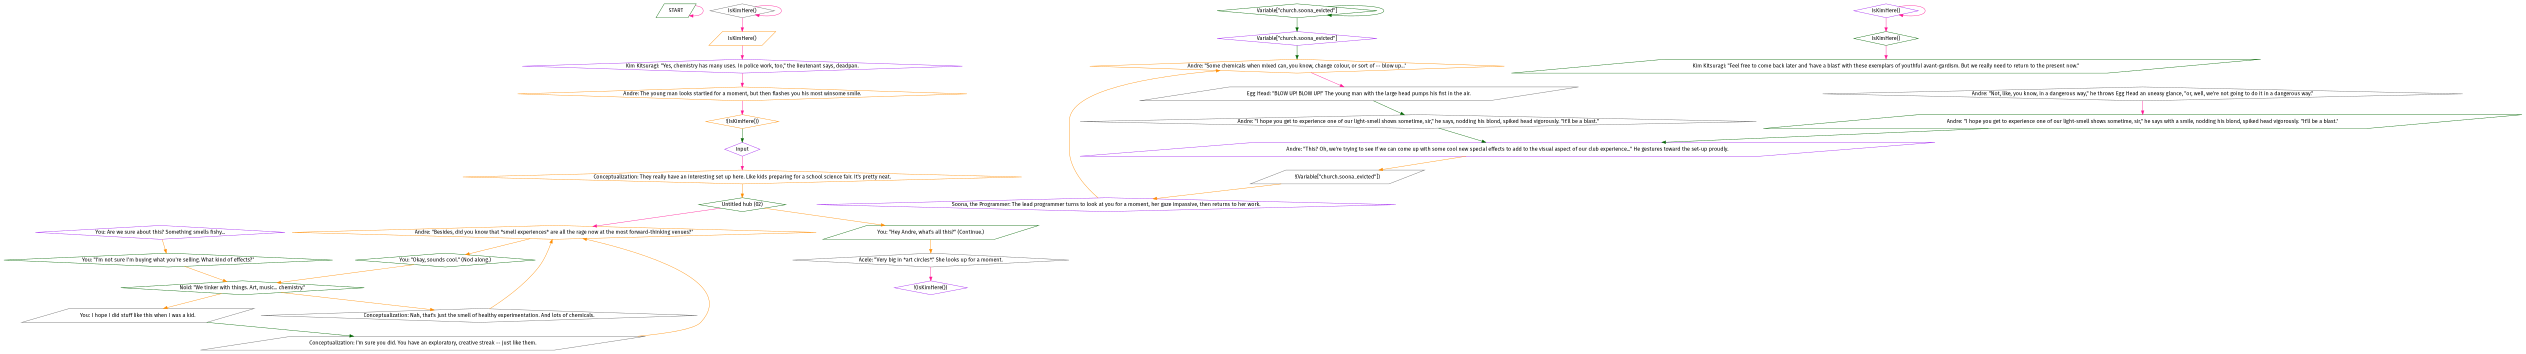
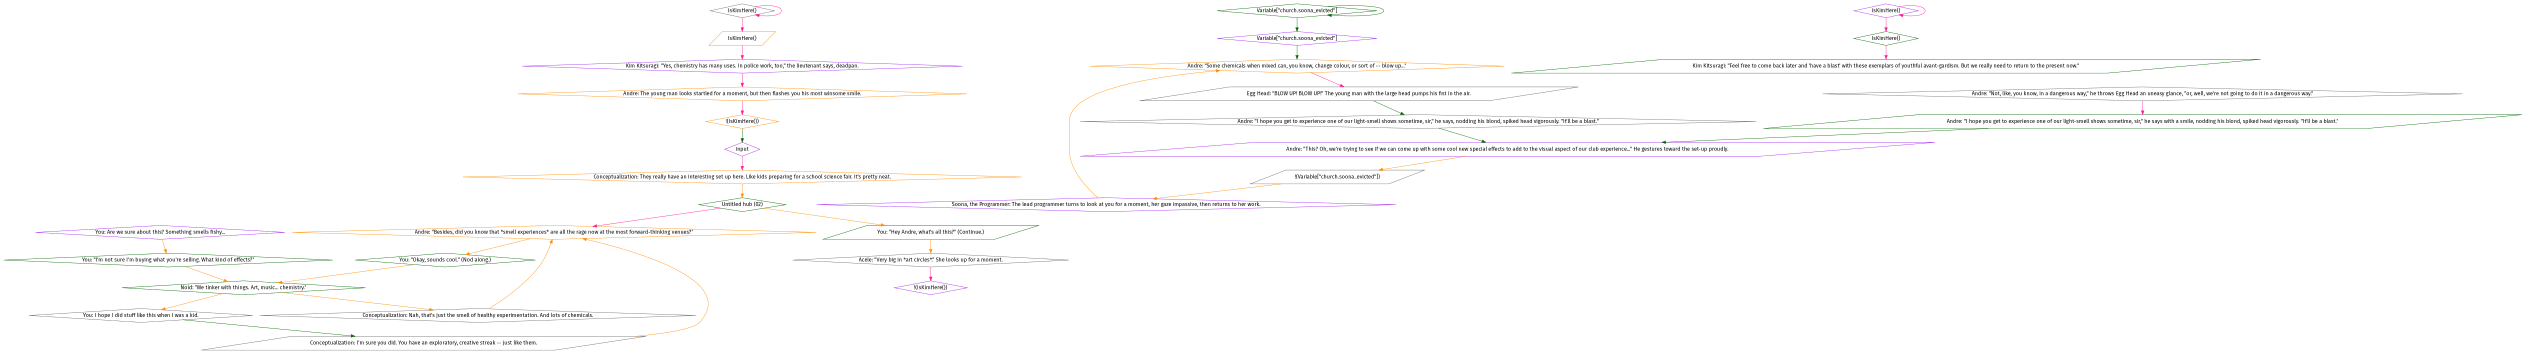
(676, 11) -> none
(138, 315) -> (141, 315)
